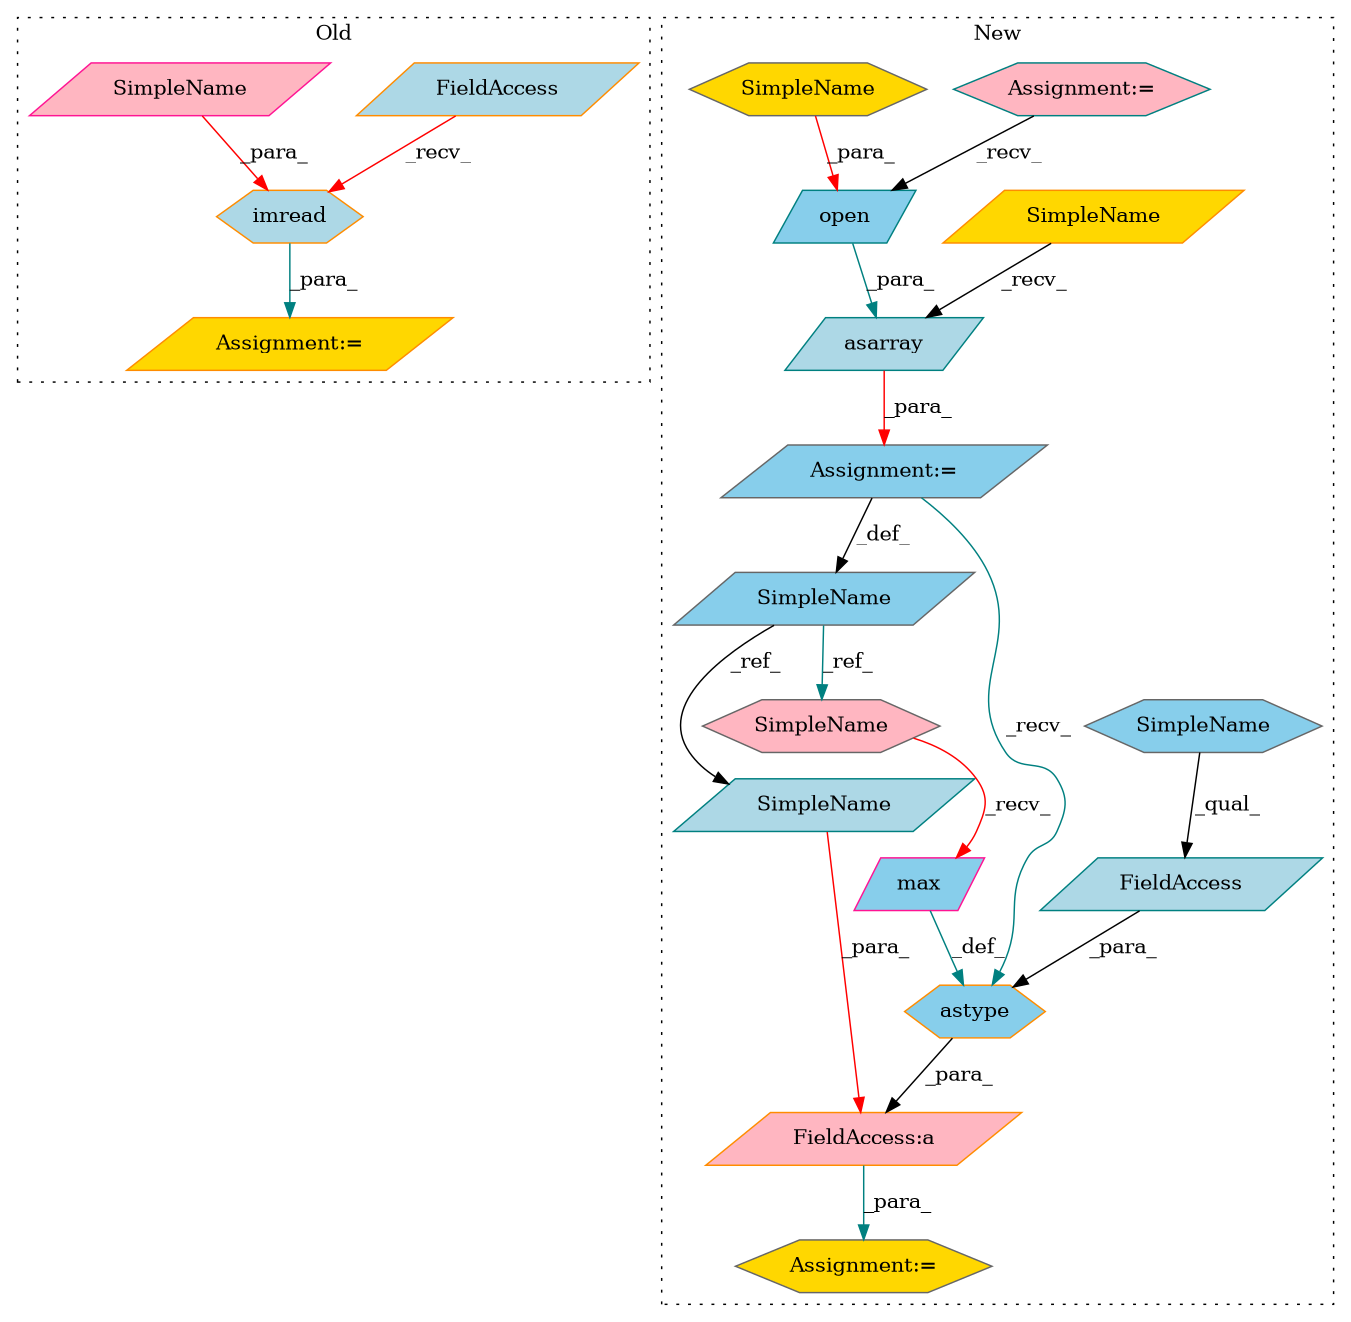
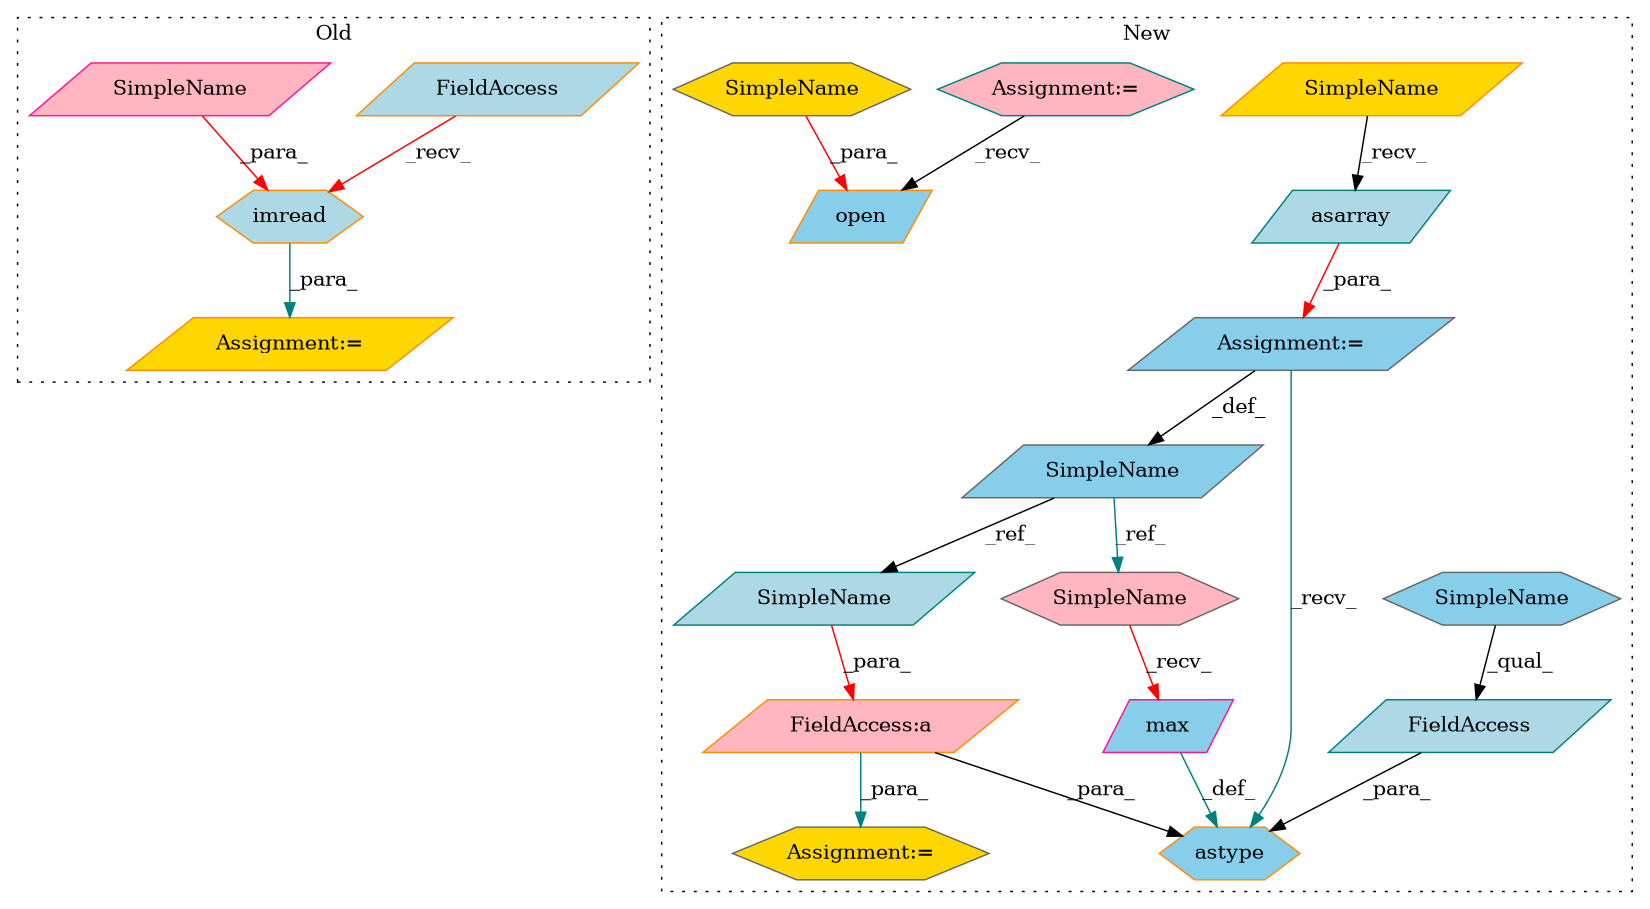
(845, 217) -> (861, 217)
(862, 273) -> none
(924, 1070) -> (1052, 792)
